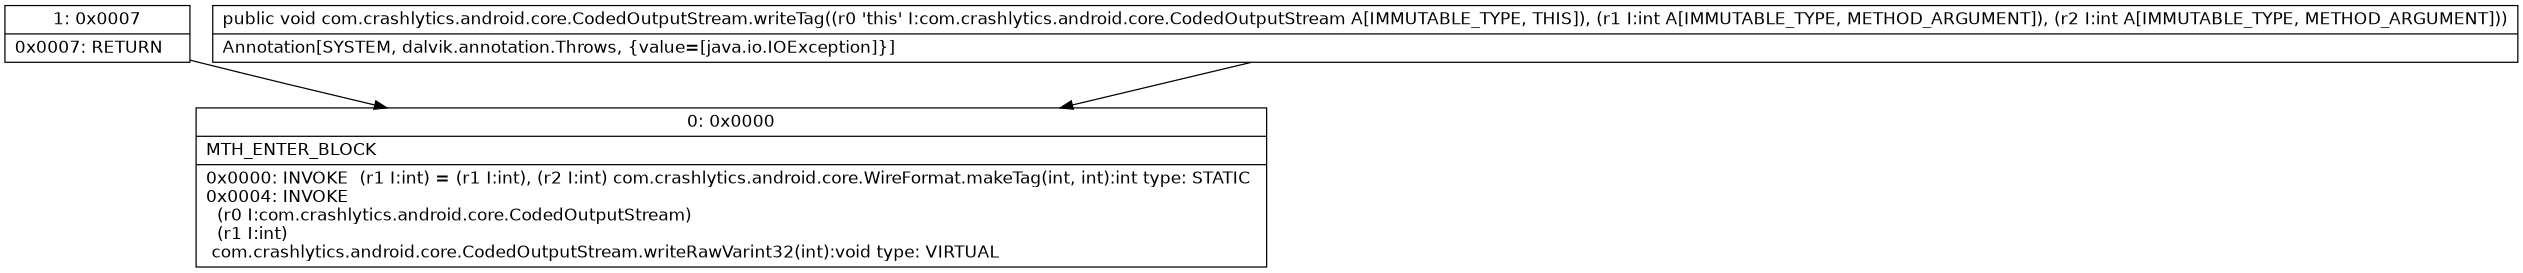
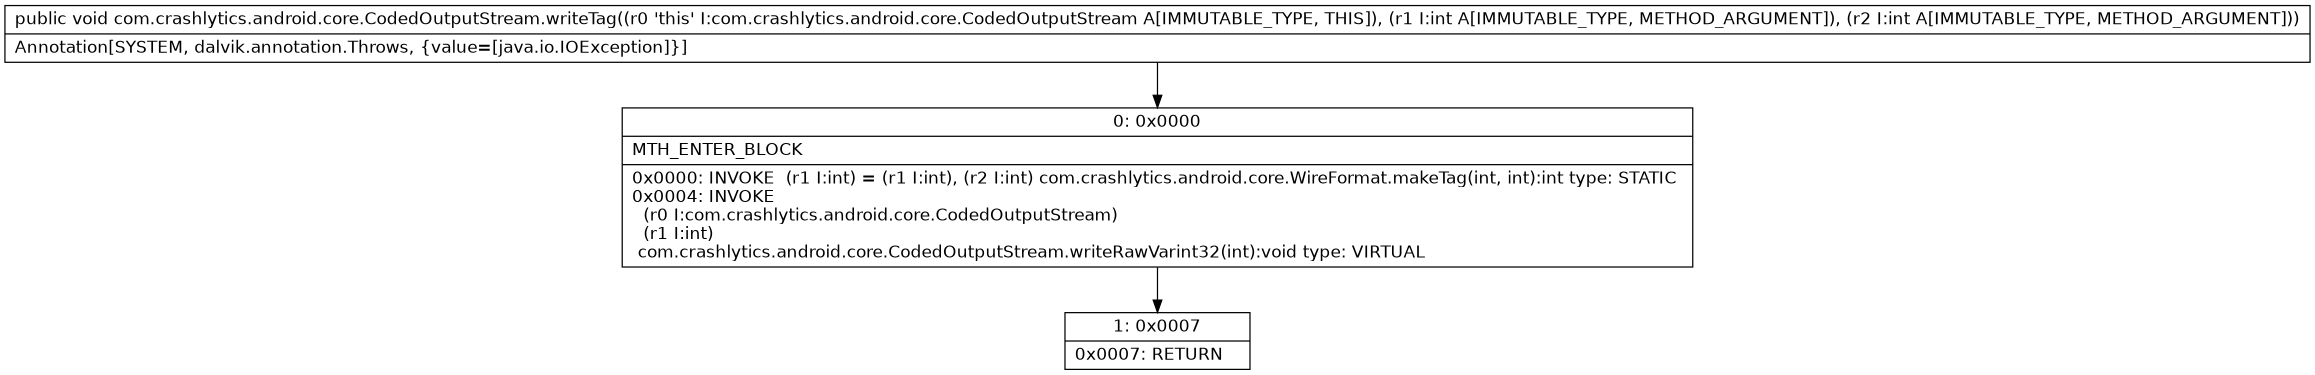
(282, 83) -> (1157, 284)
